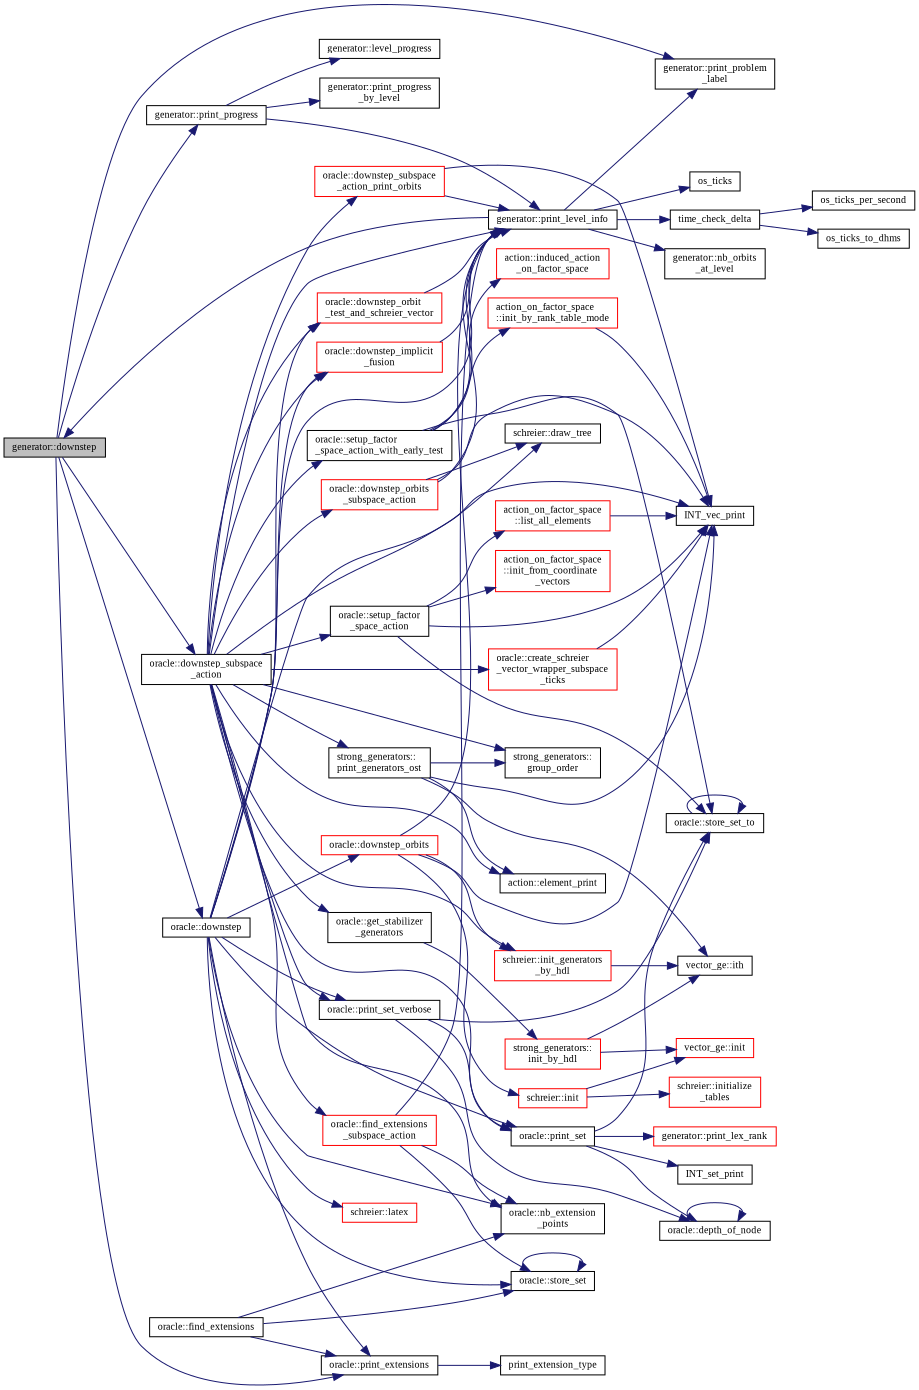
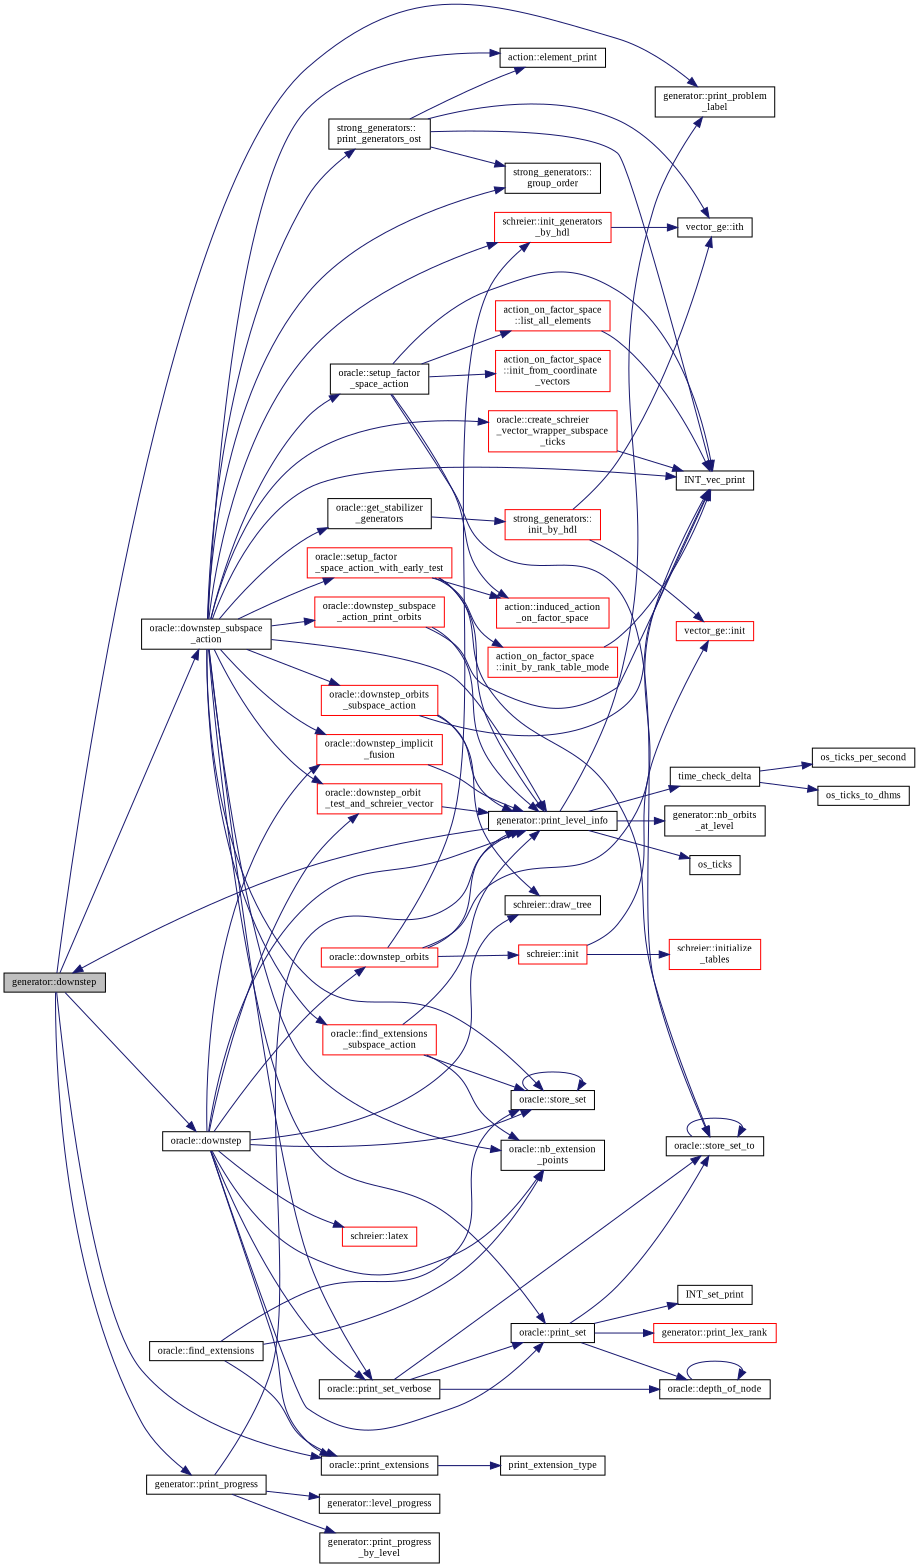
(380, 445) -> (380, 563)
none -> (453, 491)
none -> (289, 954)
